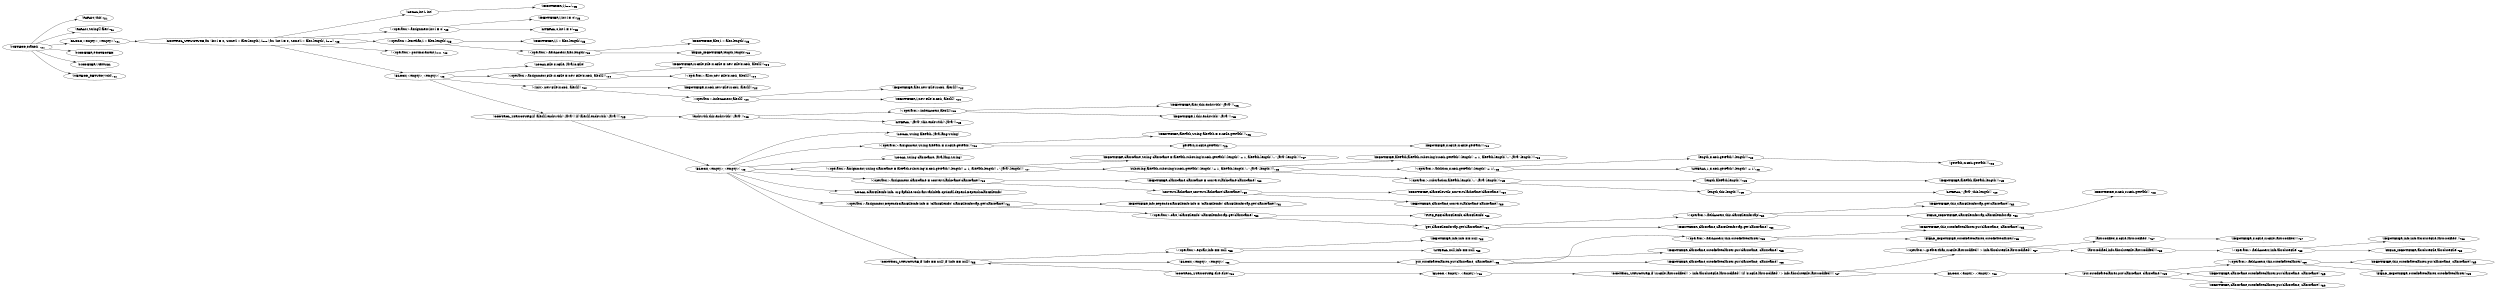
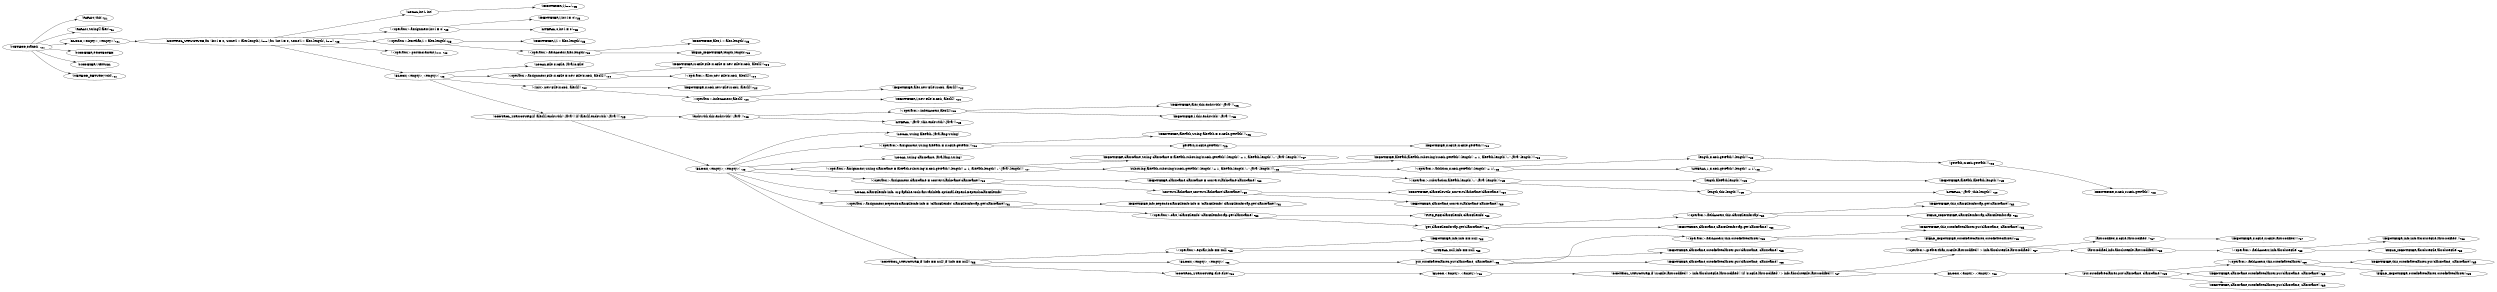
(2069, 208) -> (2054, 174)
(1081, 267) -> (1066, 269)
